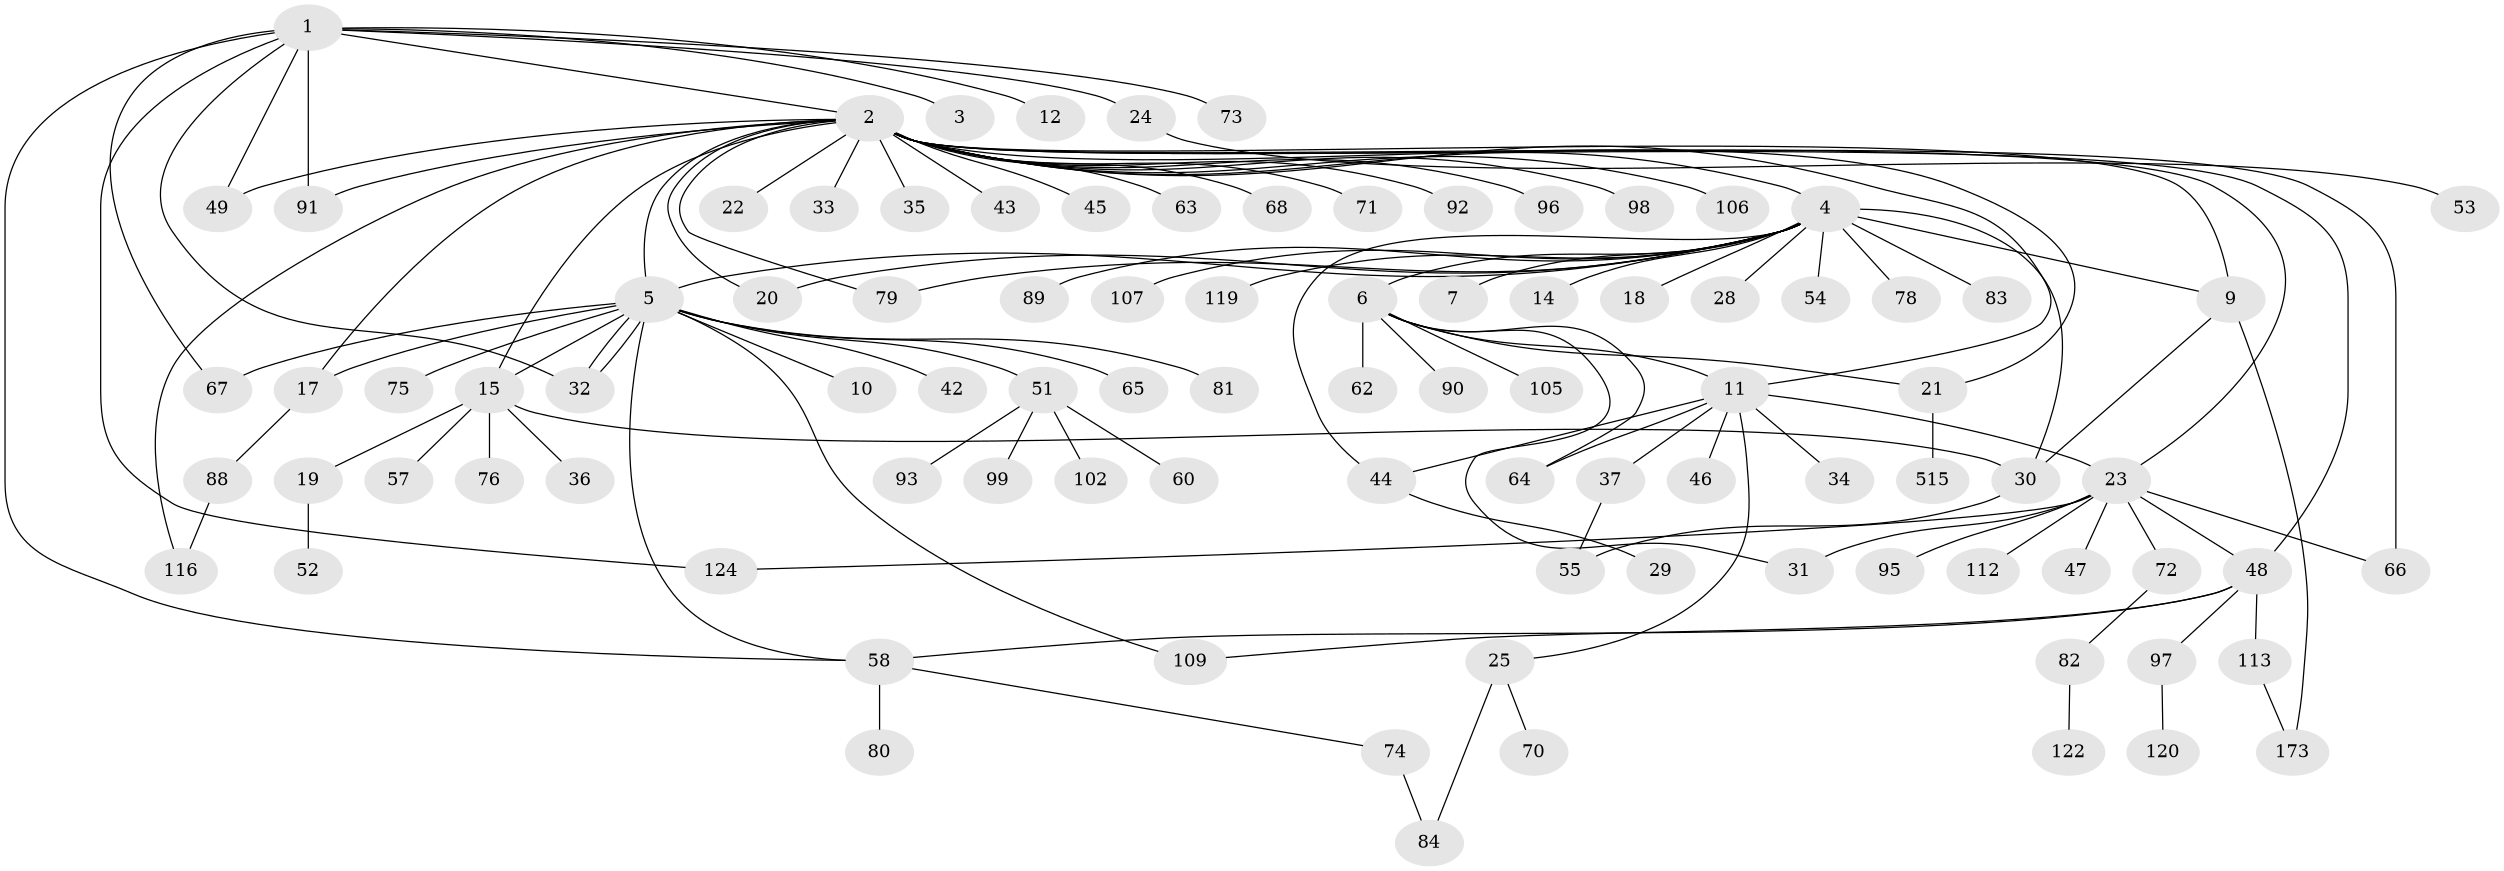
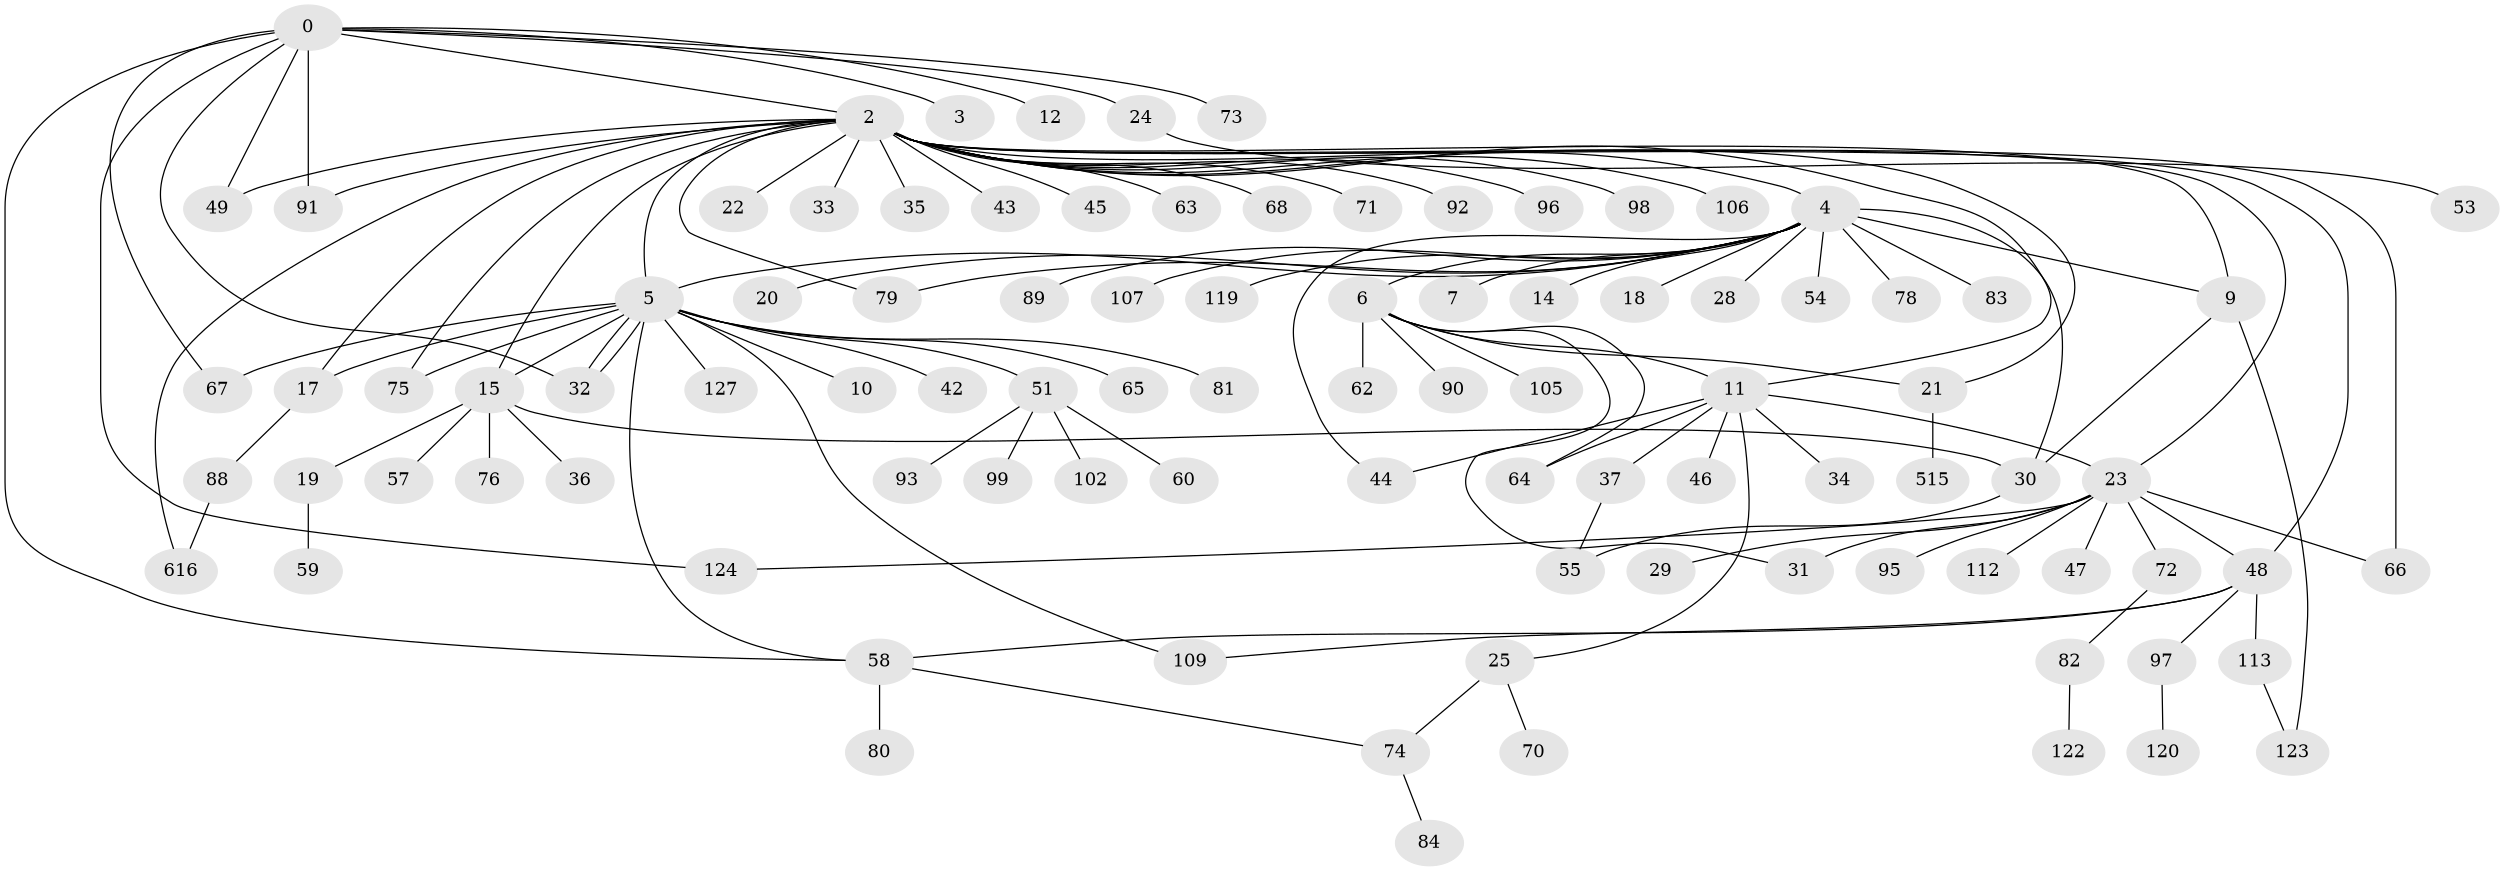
(308, 28) -> (308, 28)
(685, 175) -> (589, 186)
none -> (721, 390)
(1522, 525) -> (1862, 535)
(181, 571) -> (181, 571)
(308, 571) -> (308, 571)
(1465, 752) -> (1448, 707)
(2293, 752) -> (2293, 752)
